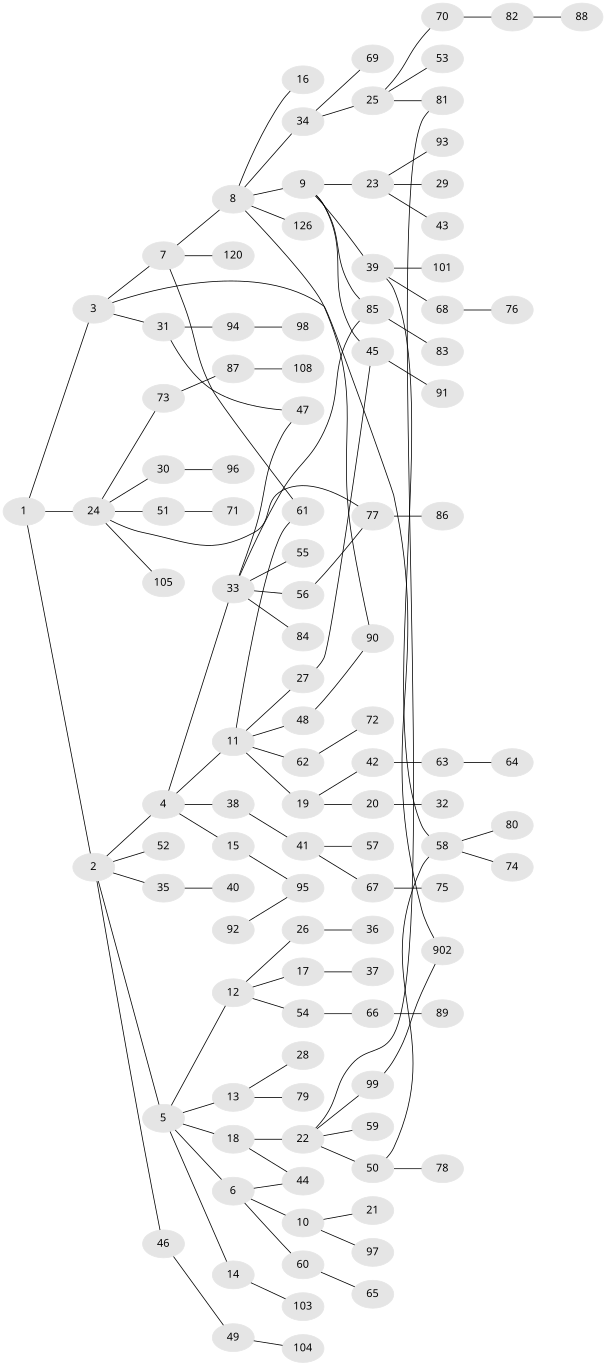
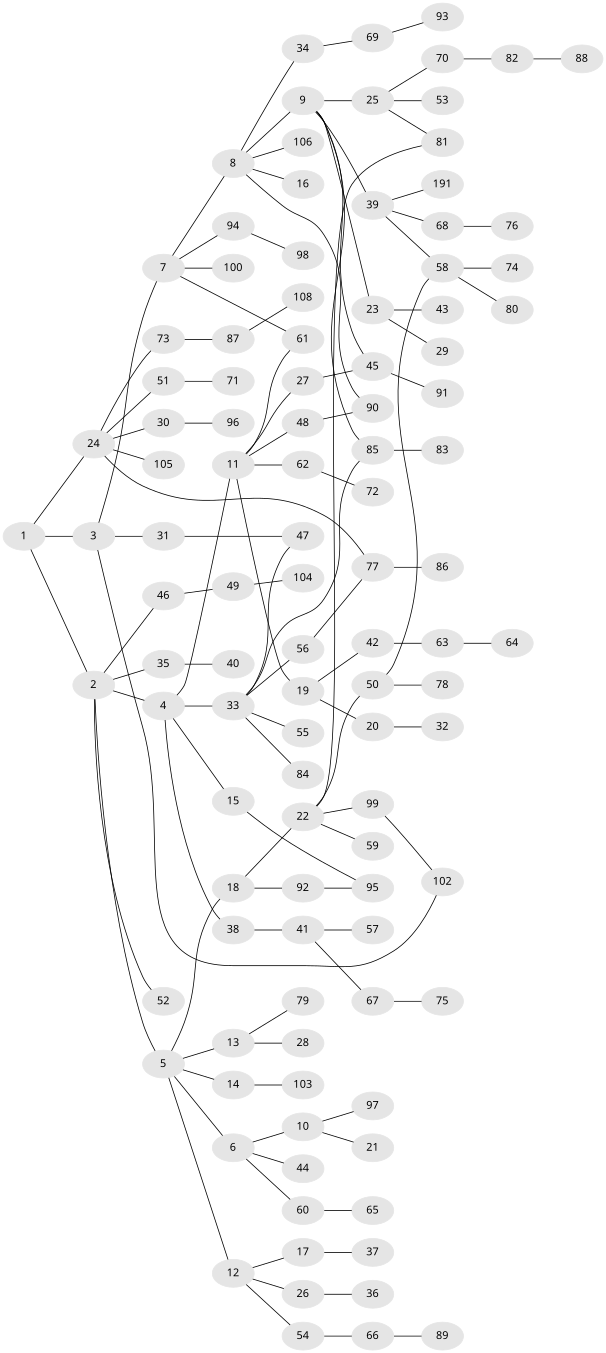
(338, 111) -> (338, 101)
(408, 164) -> (408, 27)
(303, 226) -> (303, 143)
(233, 256) -> (233, 268)
(443, 268) -> (443, 184)
(199, 327) -> (198, 247)
(443, 951) -> (443, 882)
(268, 1160) -> (268, 888)
